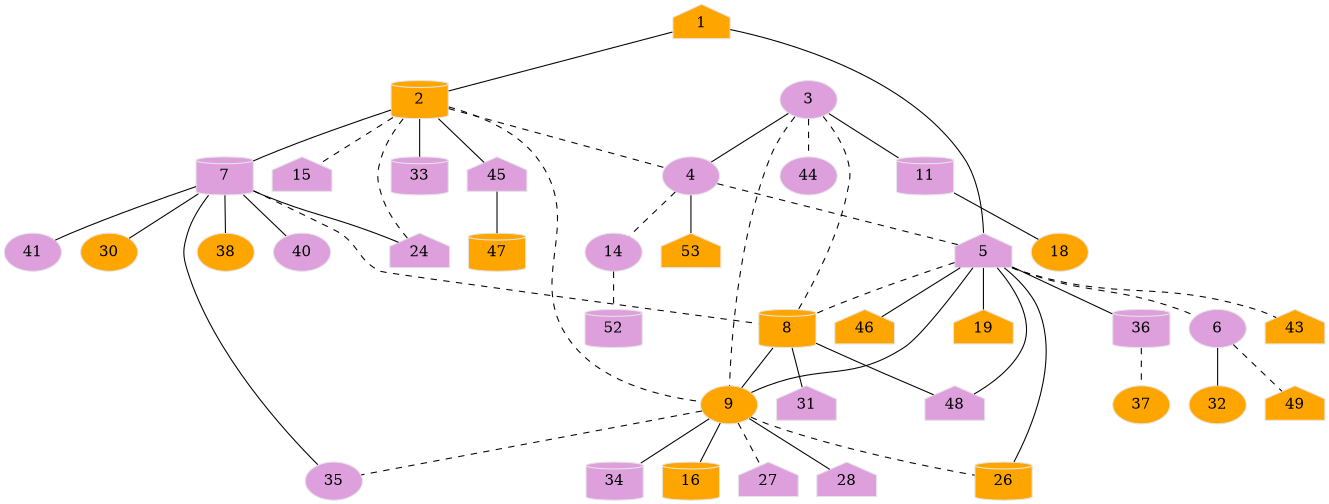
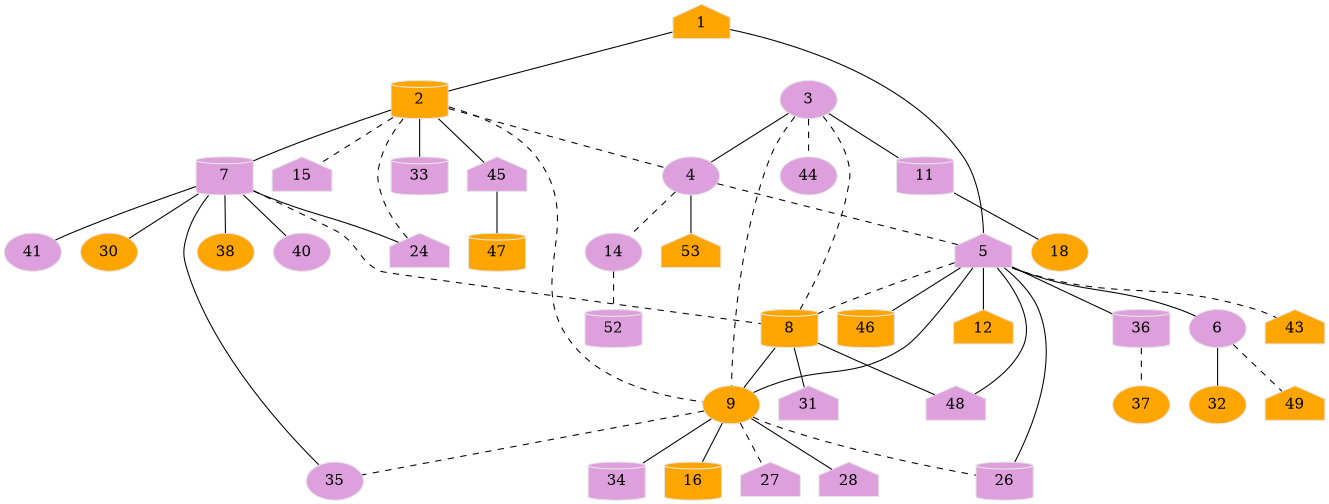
(1137, 297) -> (1137, 297)
(865, 329) -> (866, 329)
(983, 329) -> (983, 329)
(1004, 481) -> (1005, 481)
